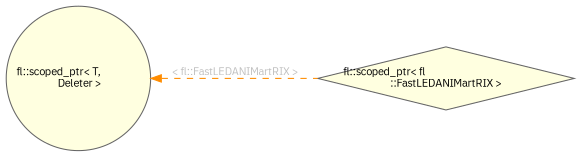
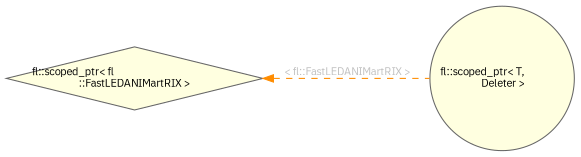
(240, 78) -> (352, 78)
